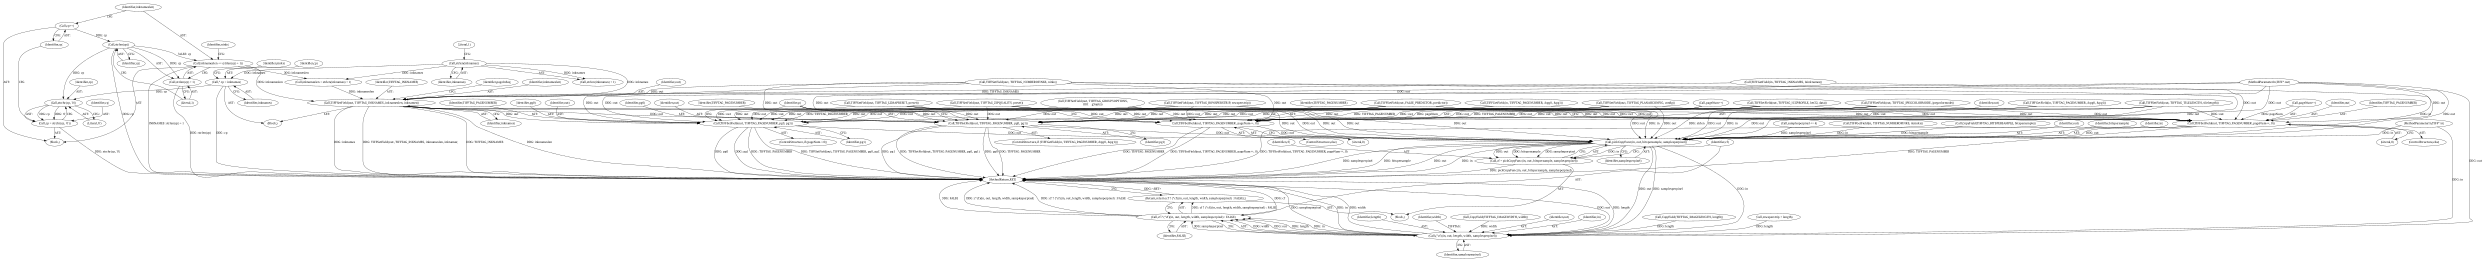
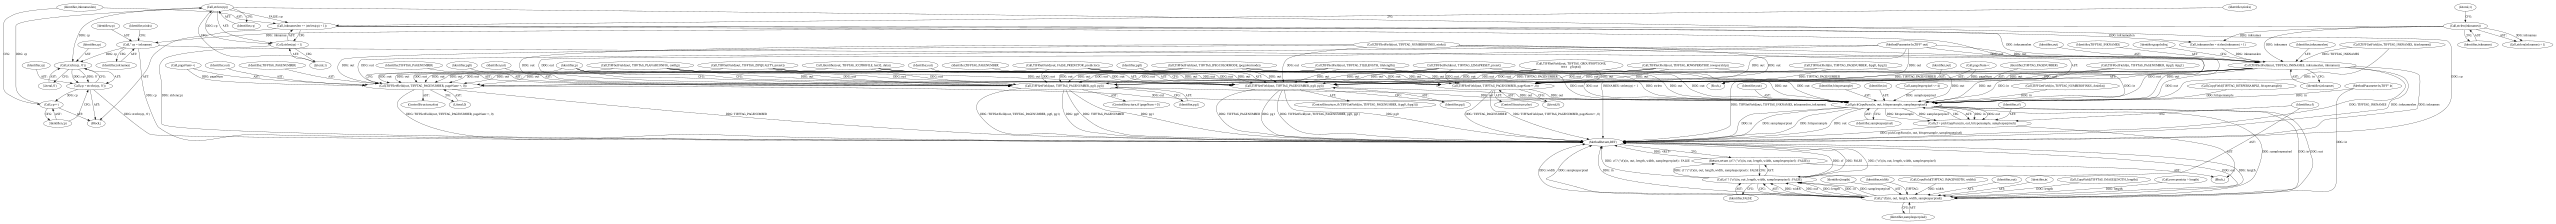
none -> (67, 94)
(1787, 103) -> (853, 65)
(2139, 231) -> none
